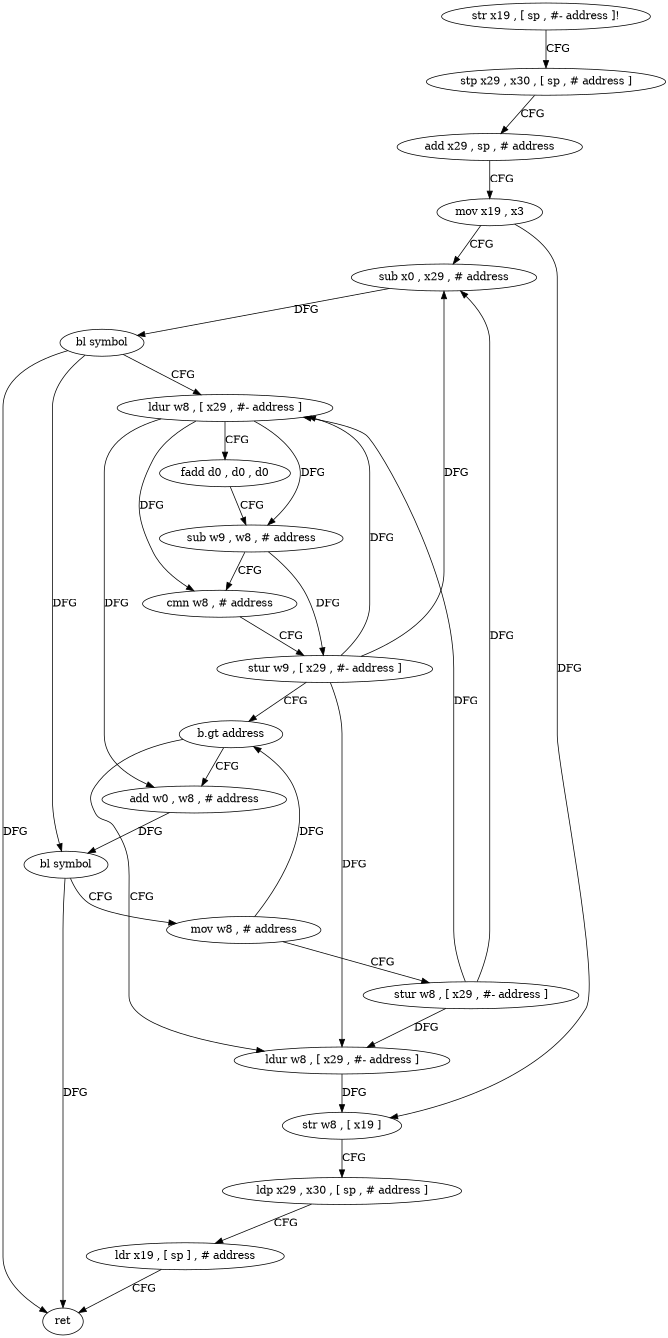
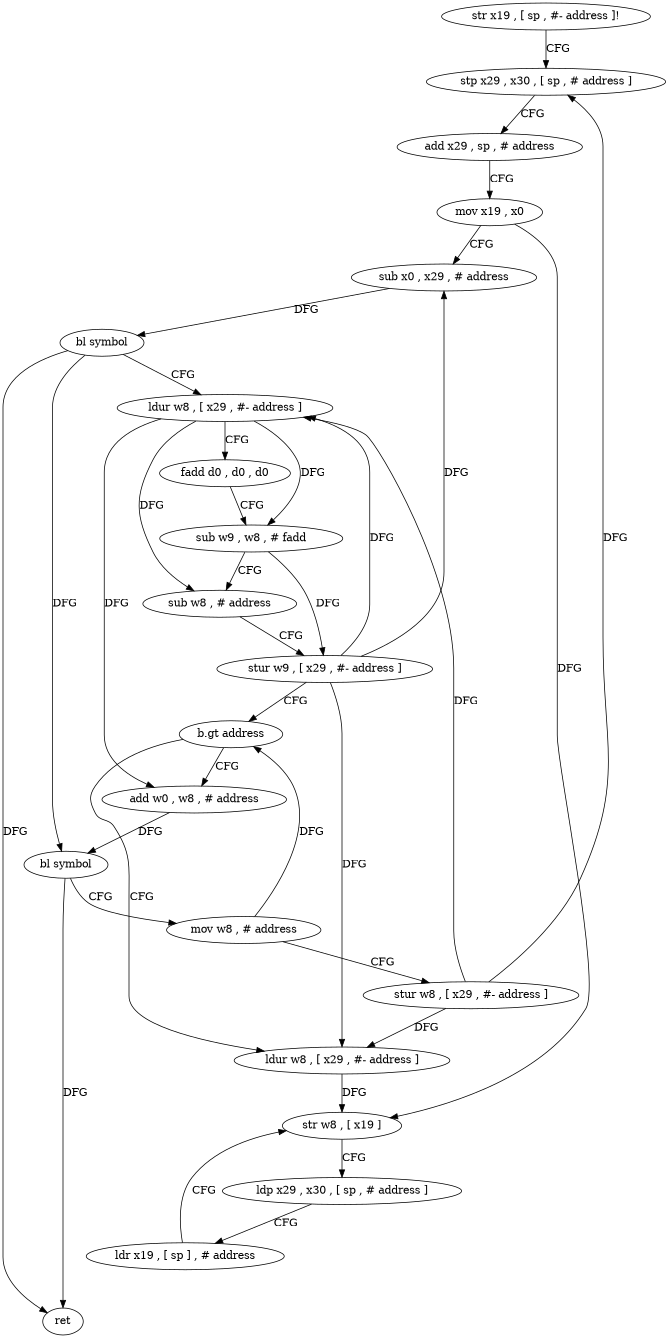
(490, 212) -> (490, 212)
(251, 538) -> (251, 538)
(220, 604) -> (220, 604)
(490, 636) -> (603, 556)
(123, 1289) -> (203, 1166)
